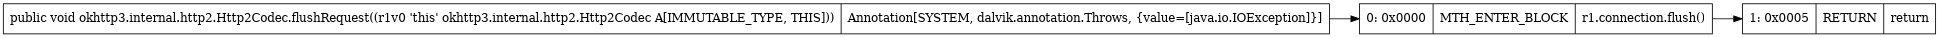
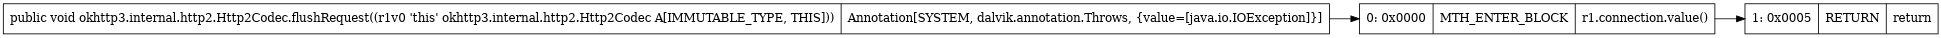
(1644, 18) -> (1645, 18)
